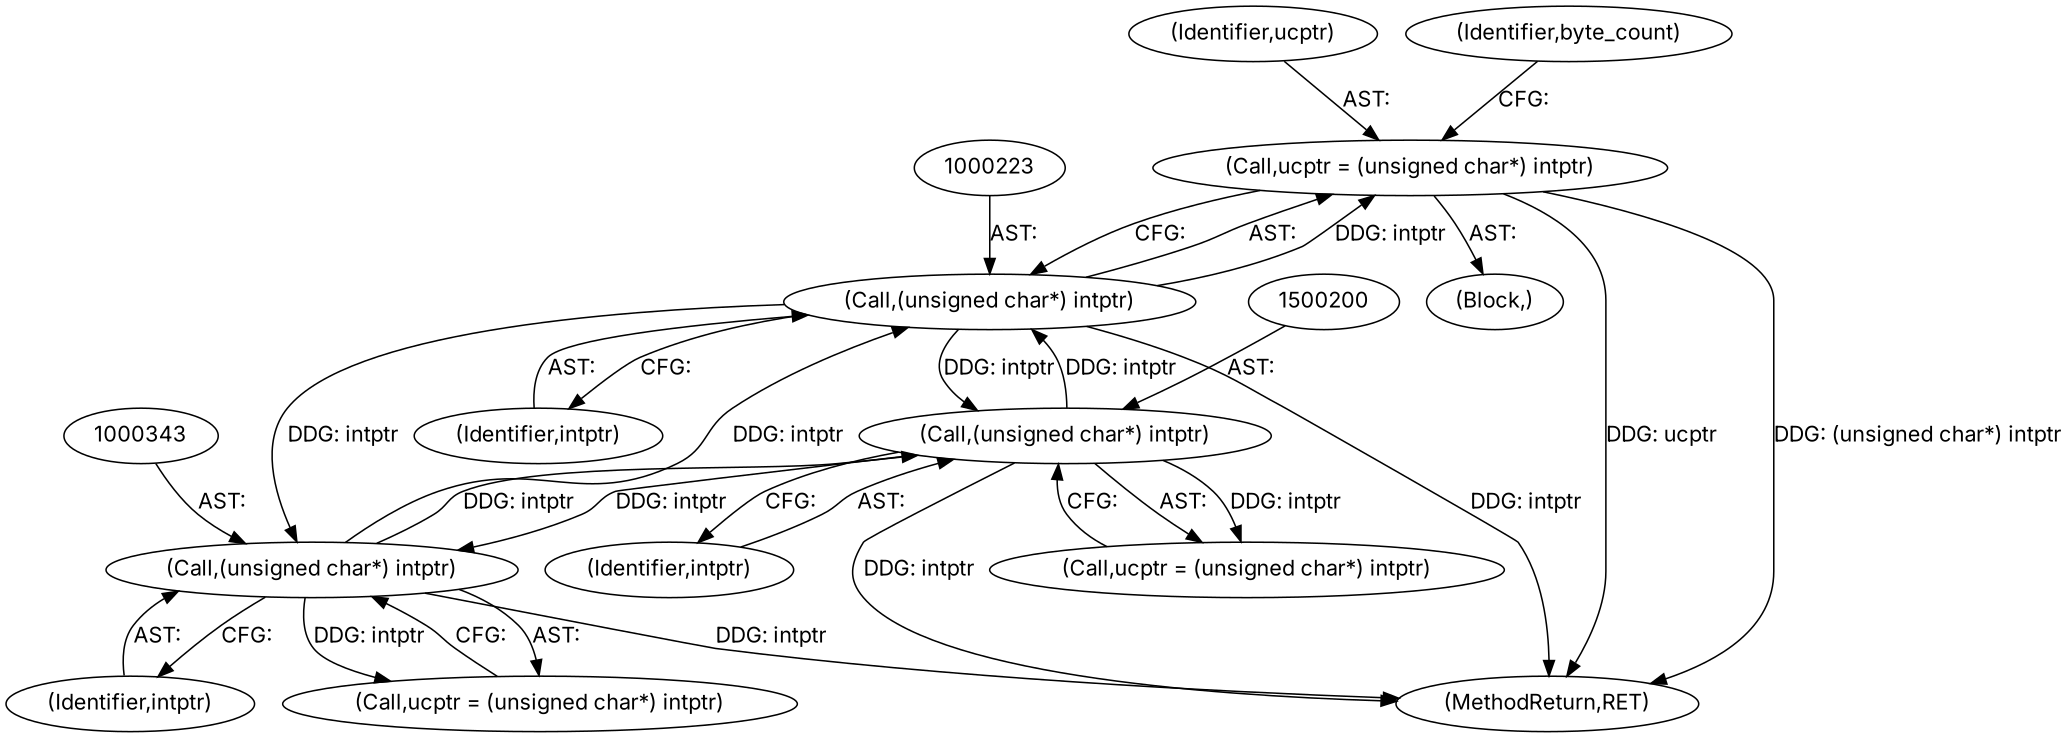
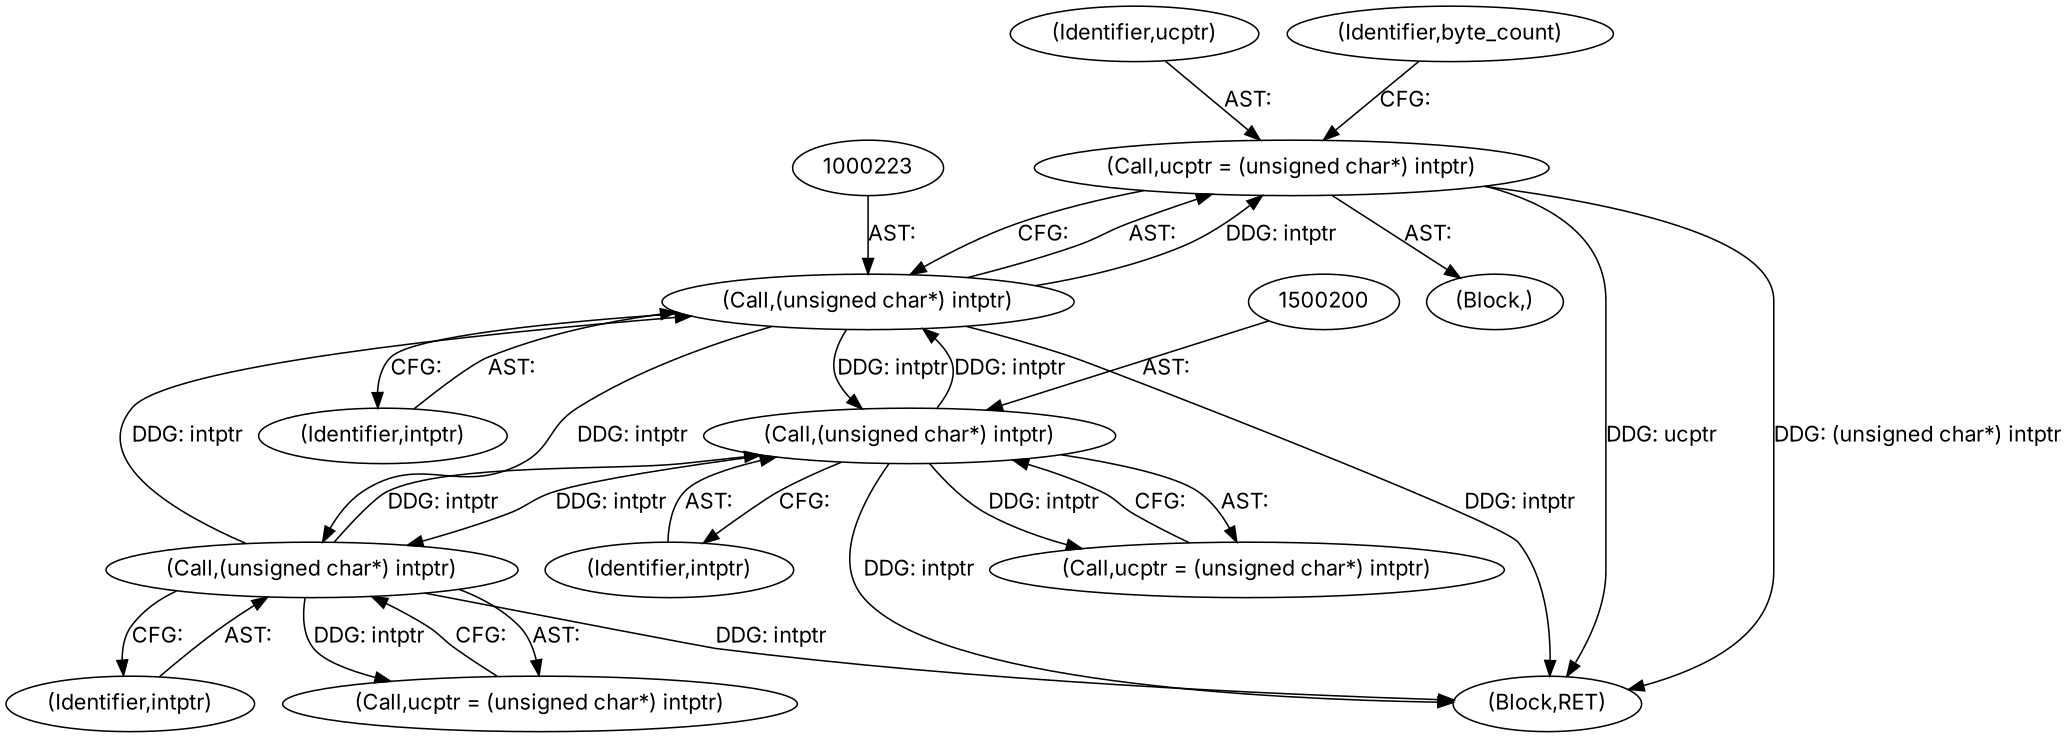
(141, 436) -> none
(1547, 704) -> (1547, 704)
